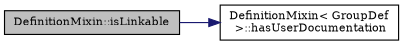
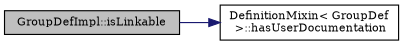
(92, 23) -> (92, 23)
